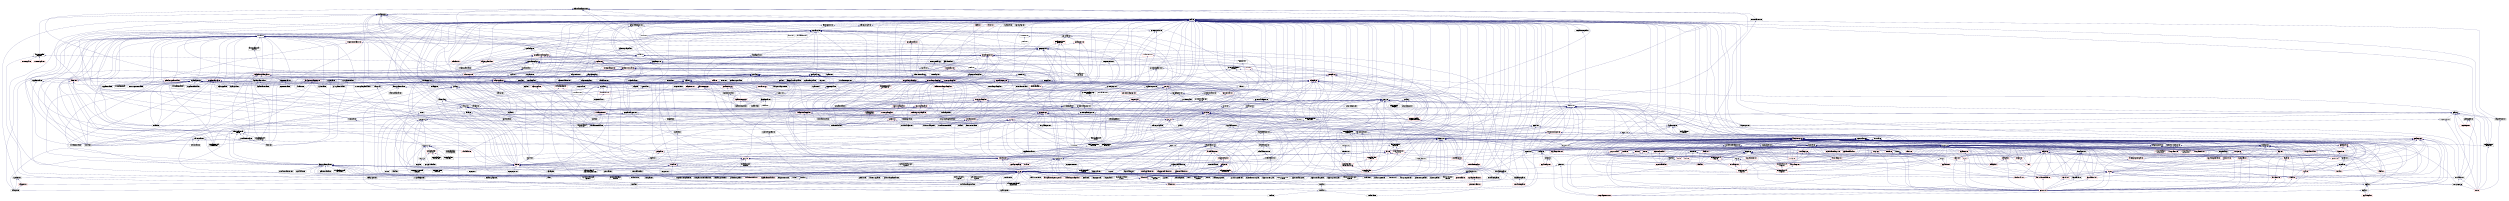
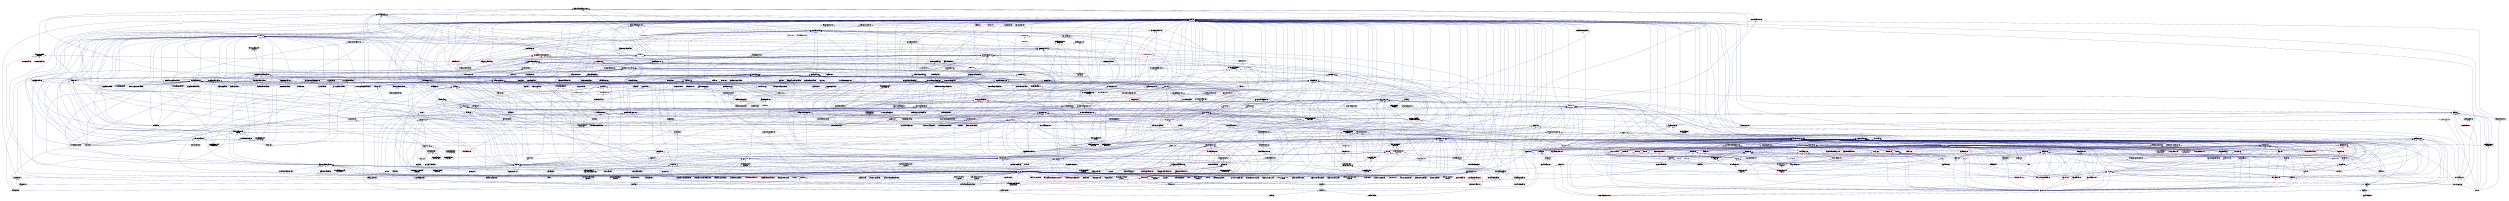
(301, 171) -> none
